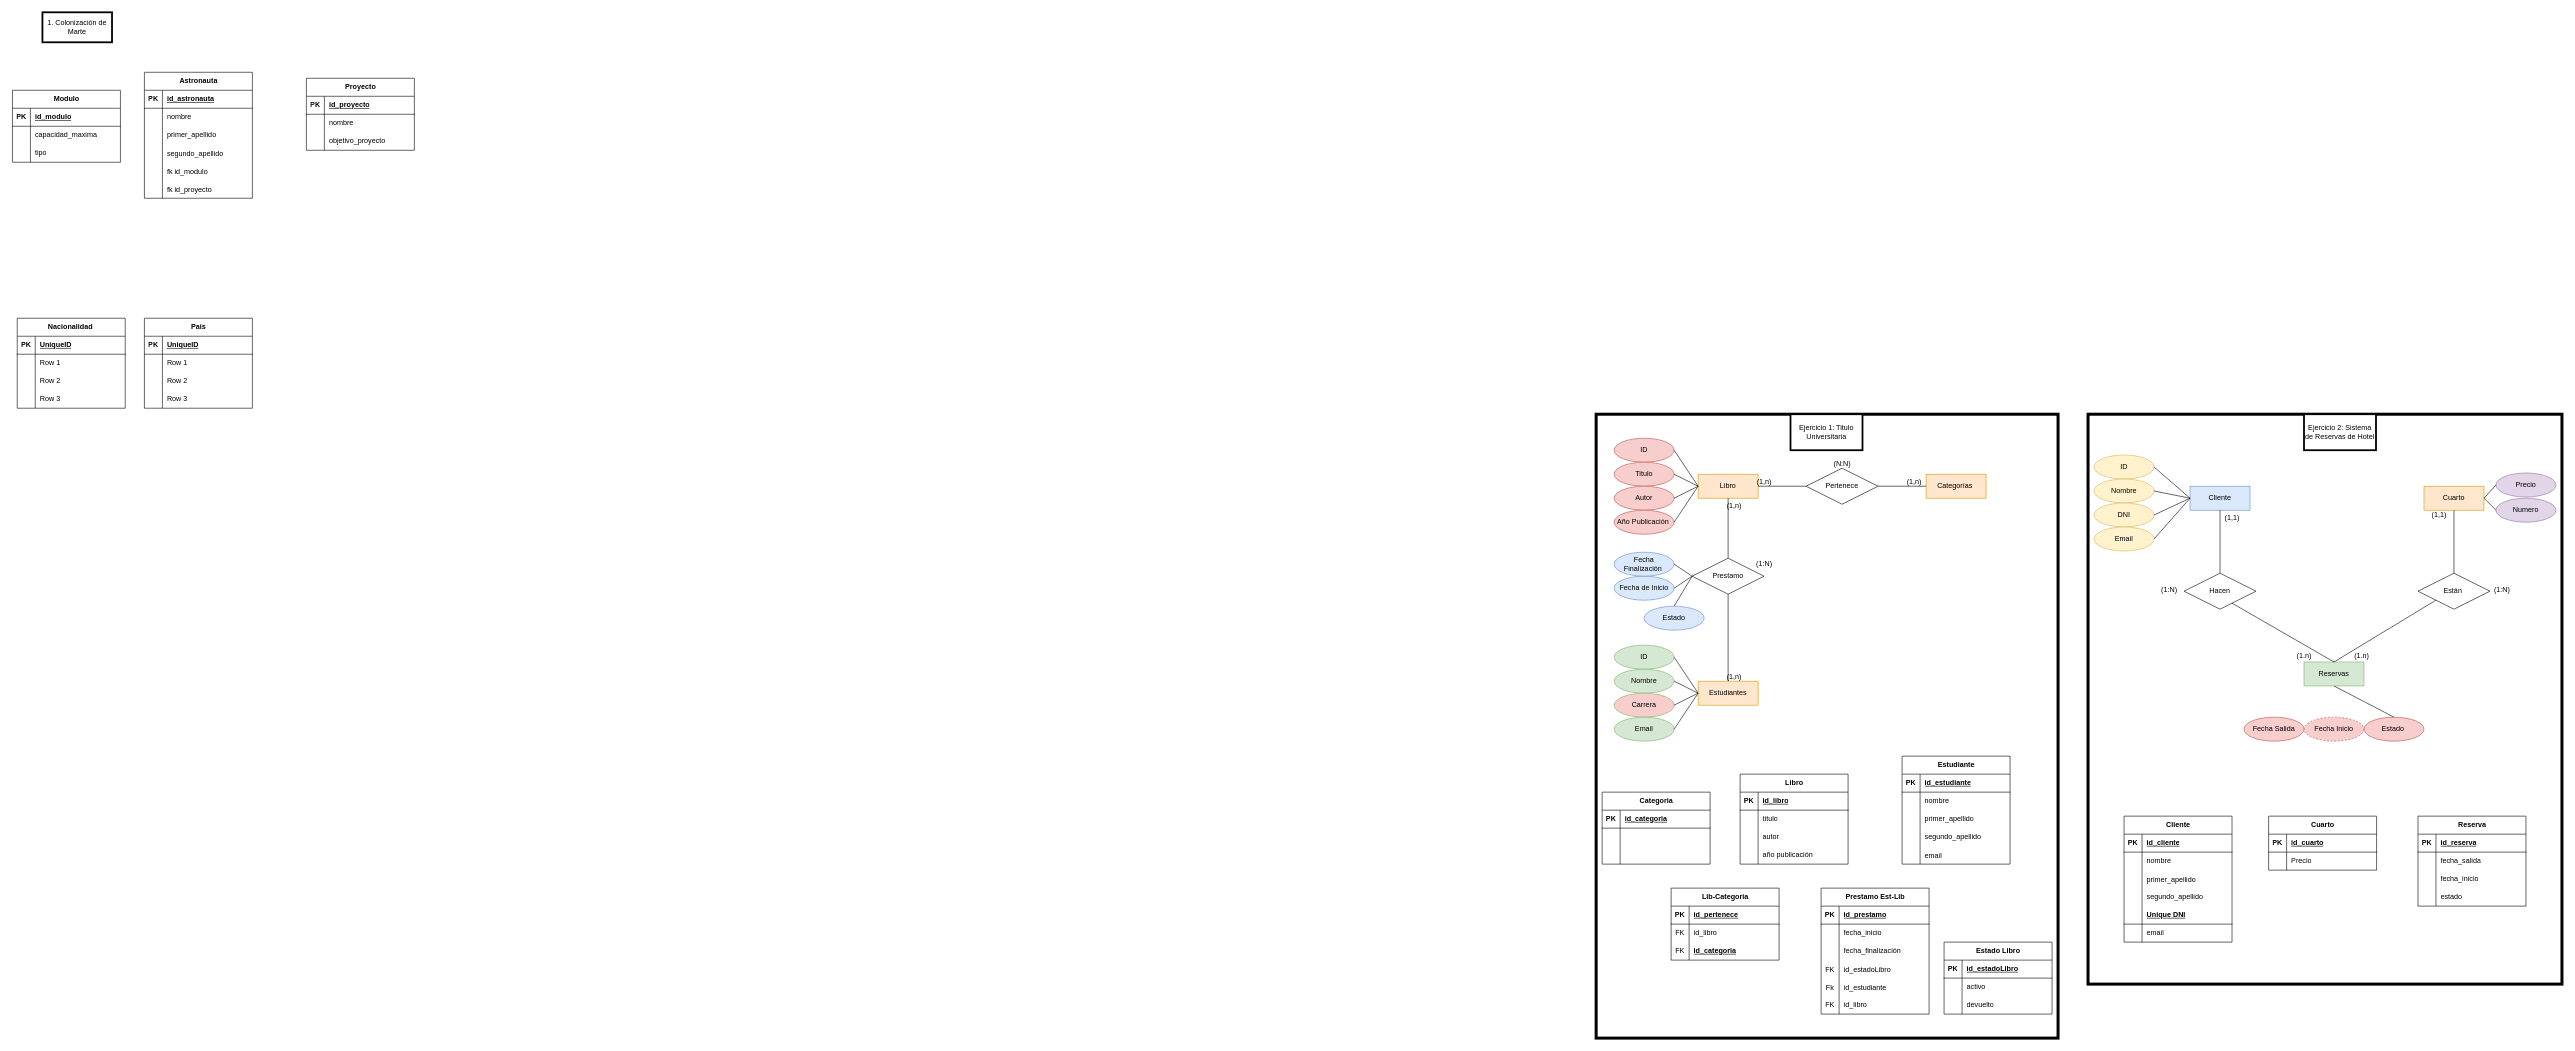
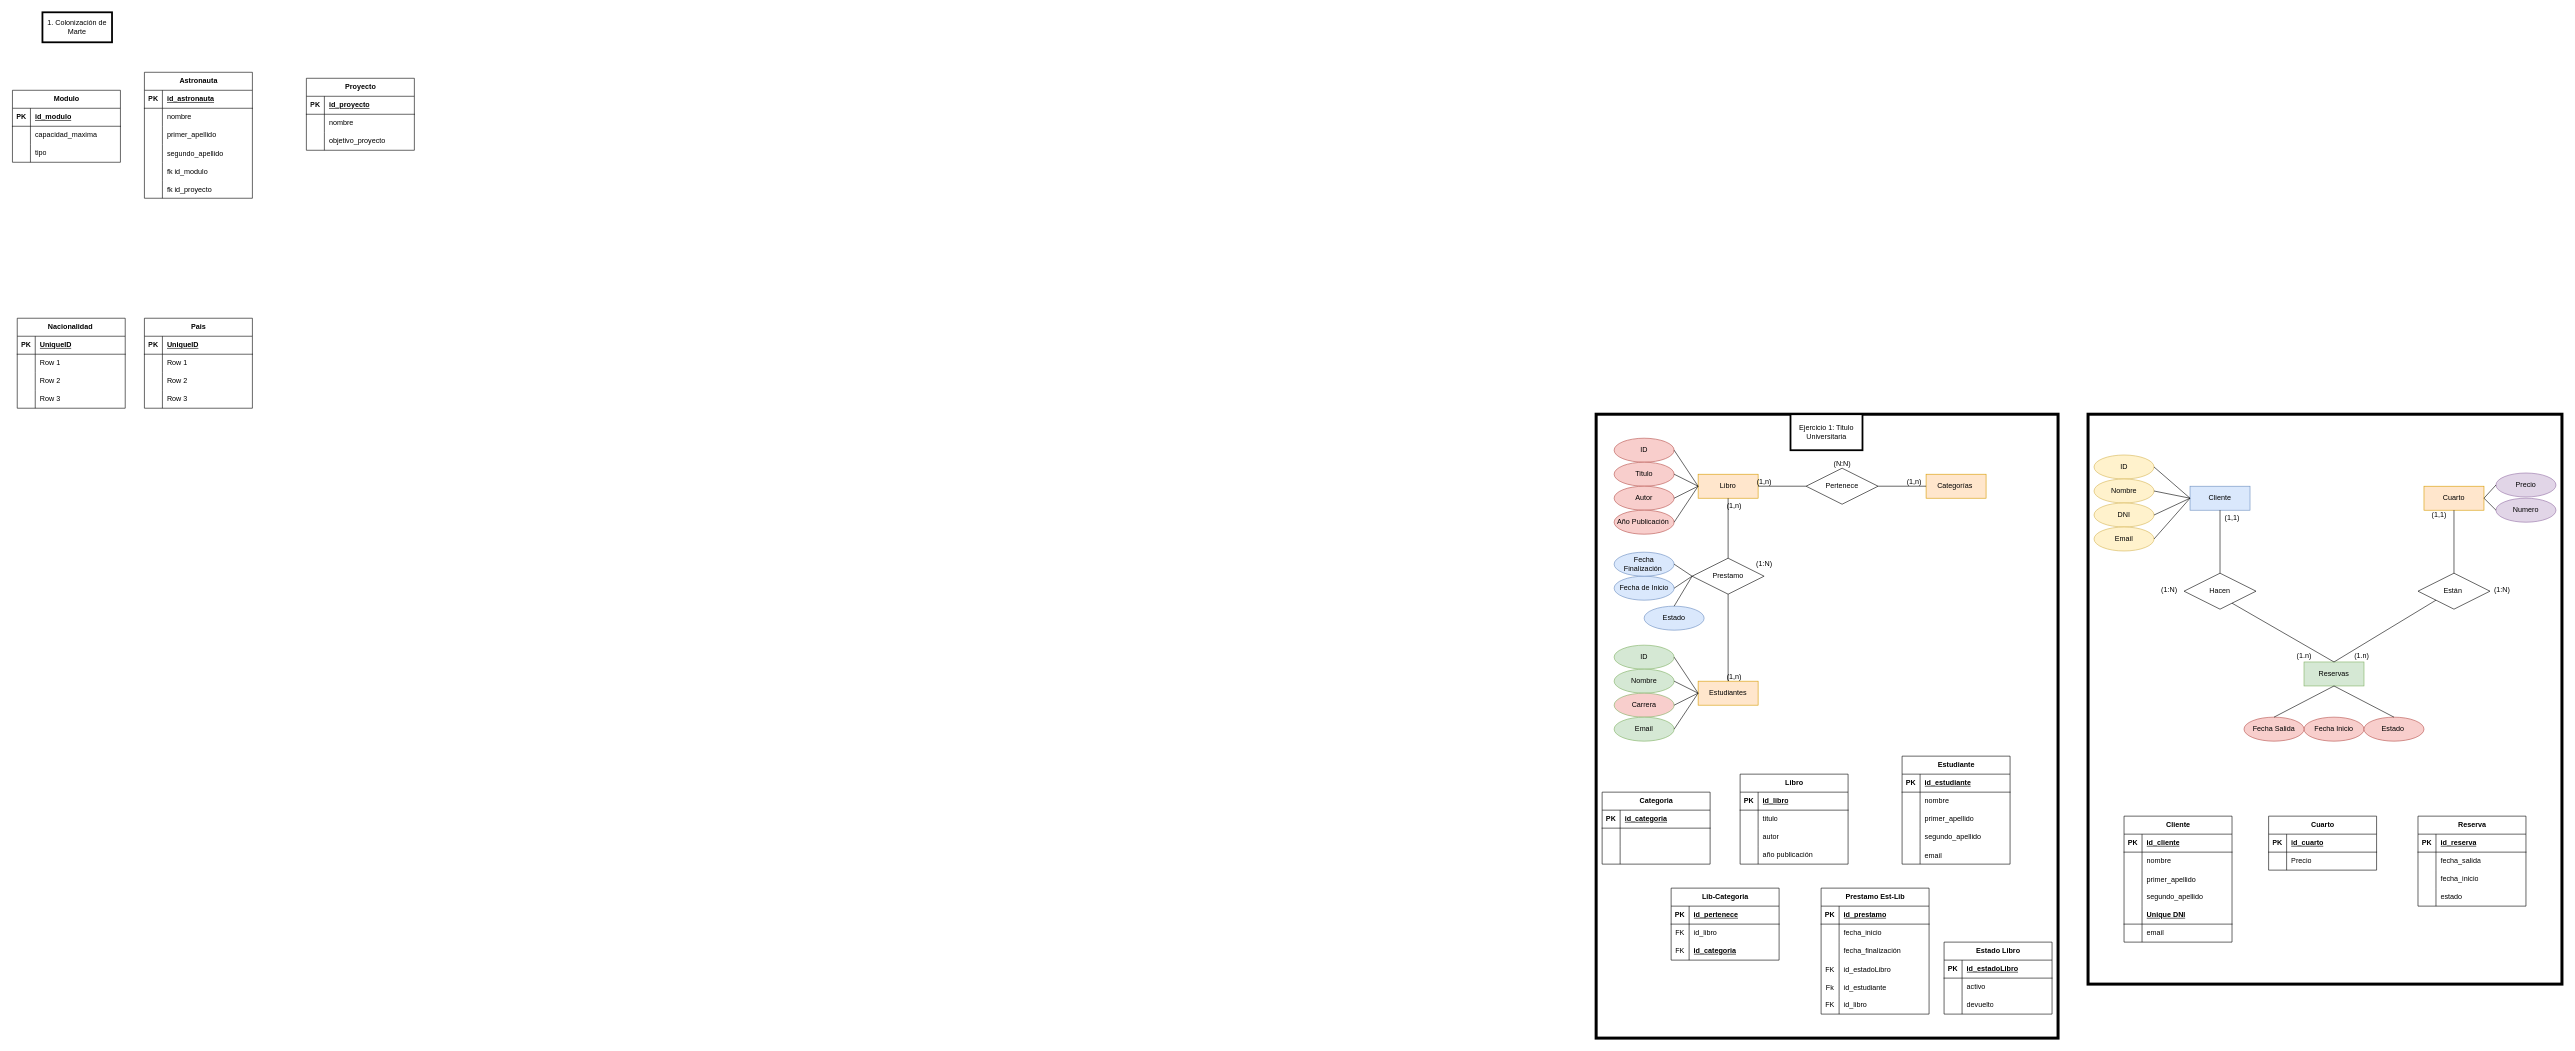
(2340, 432) -> none
none -> (2304, 702)
(2334, 729) -> (2334, 729)
